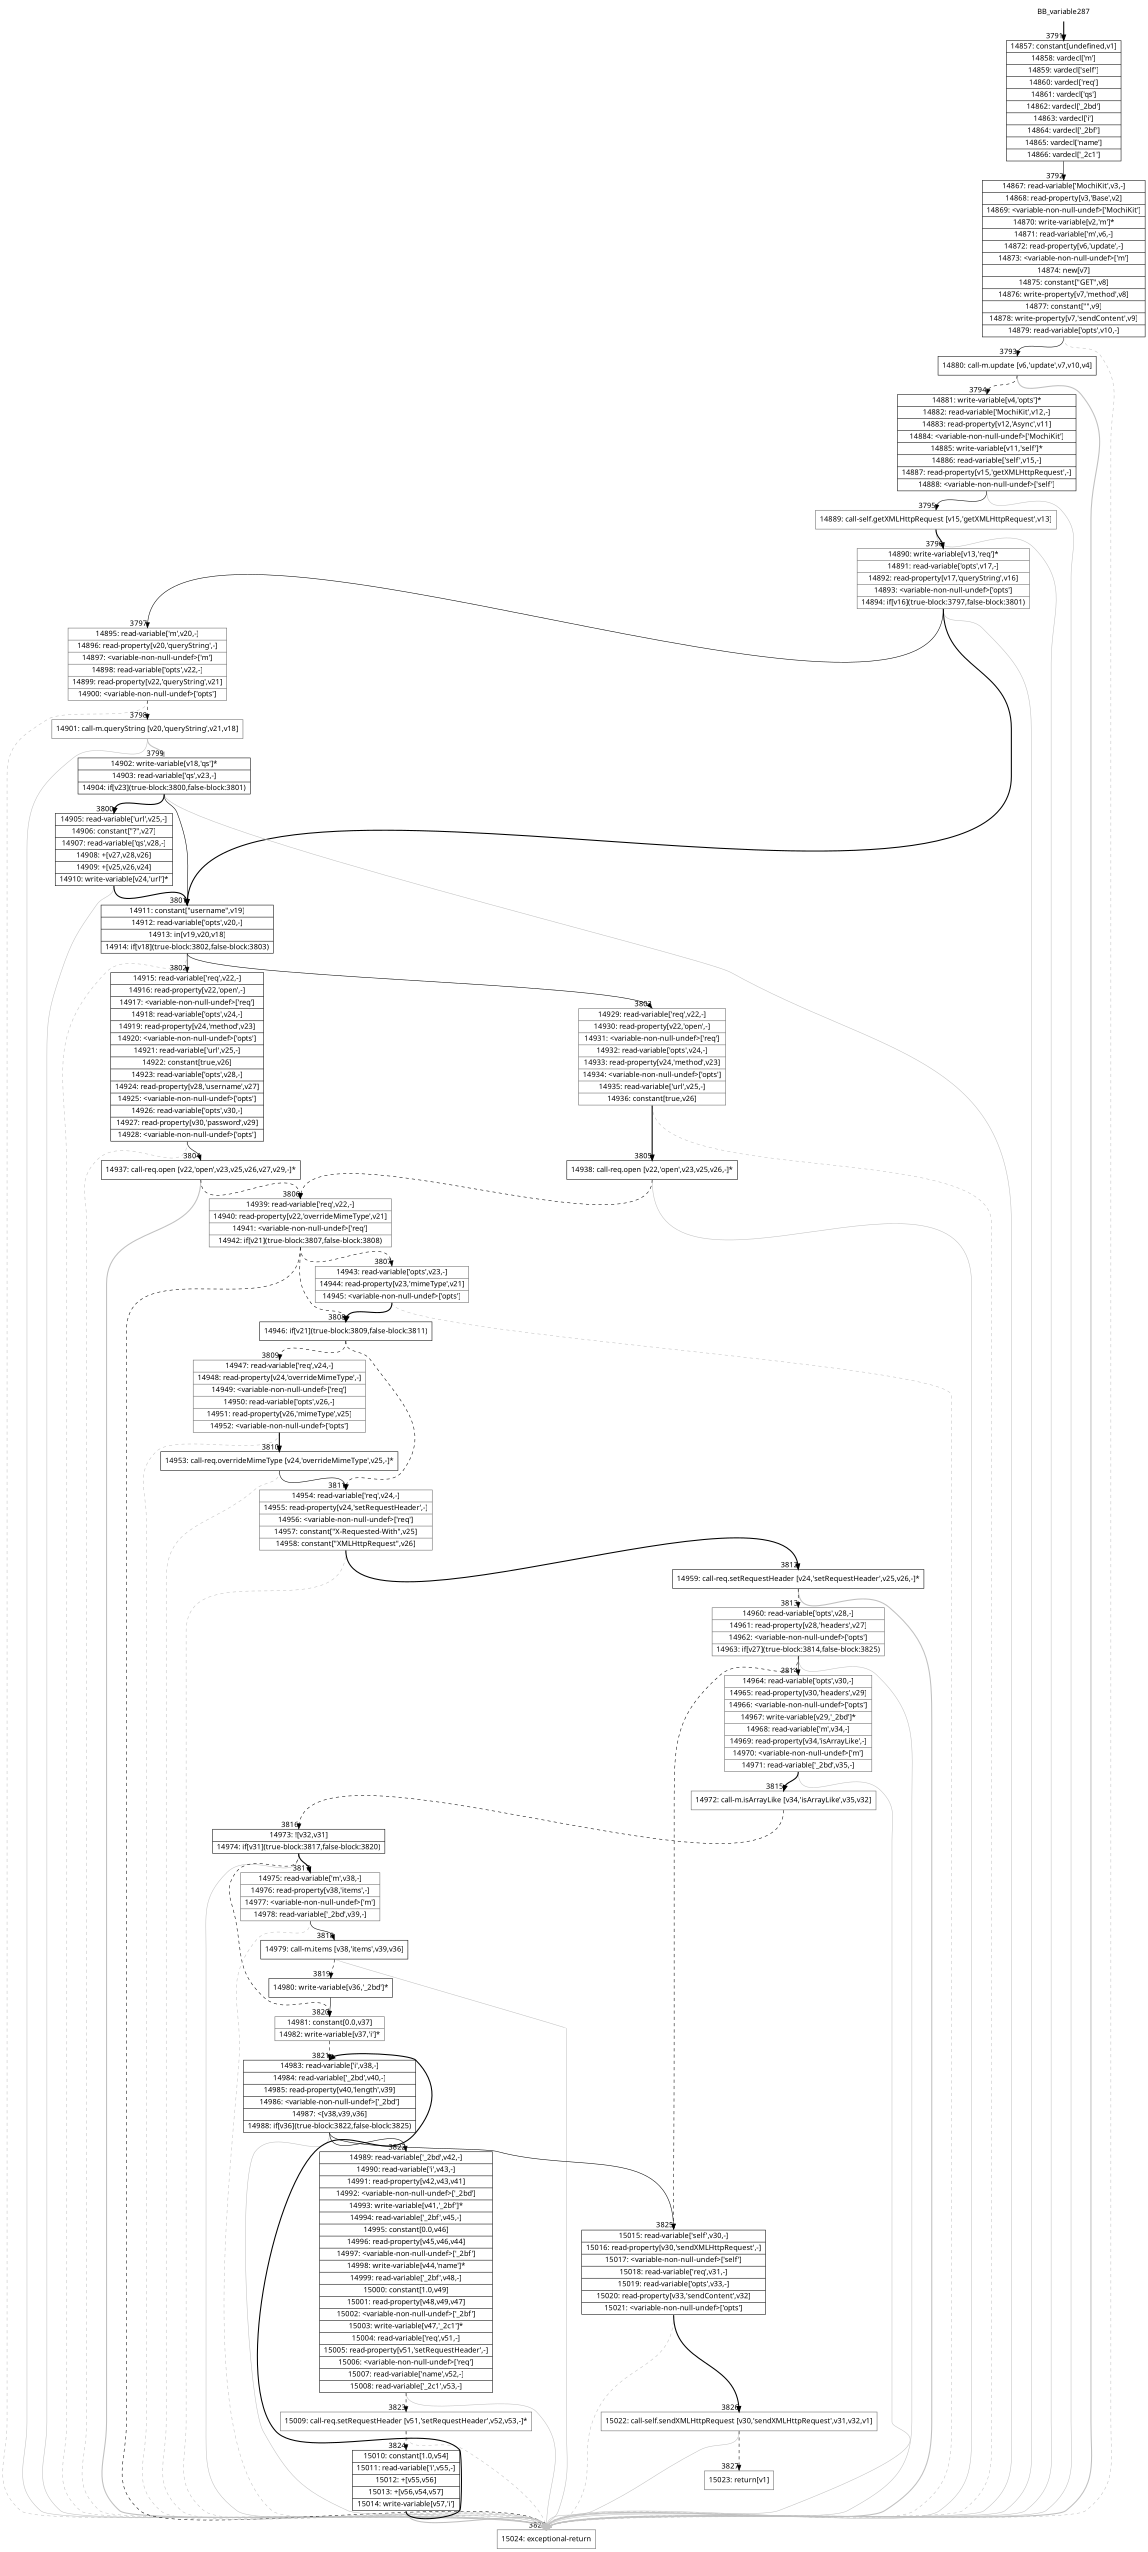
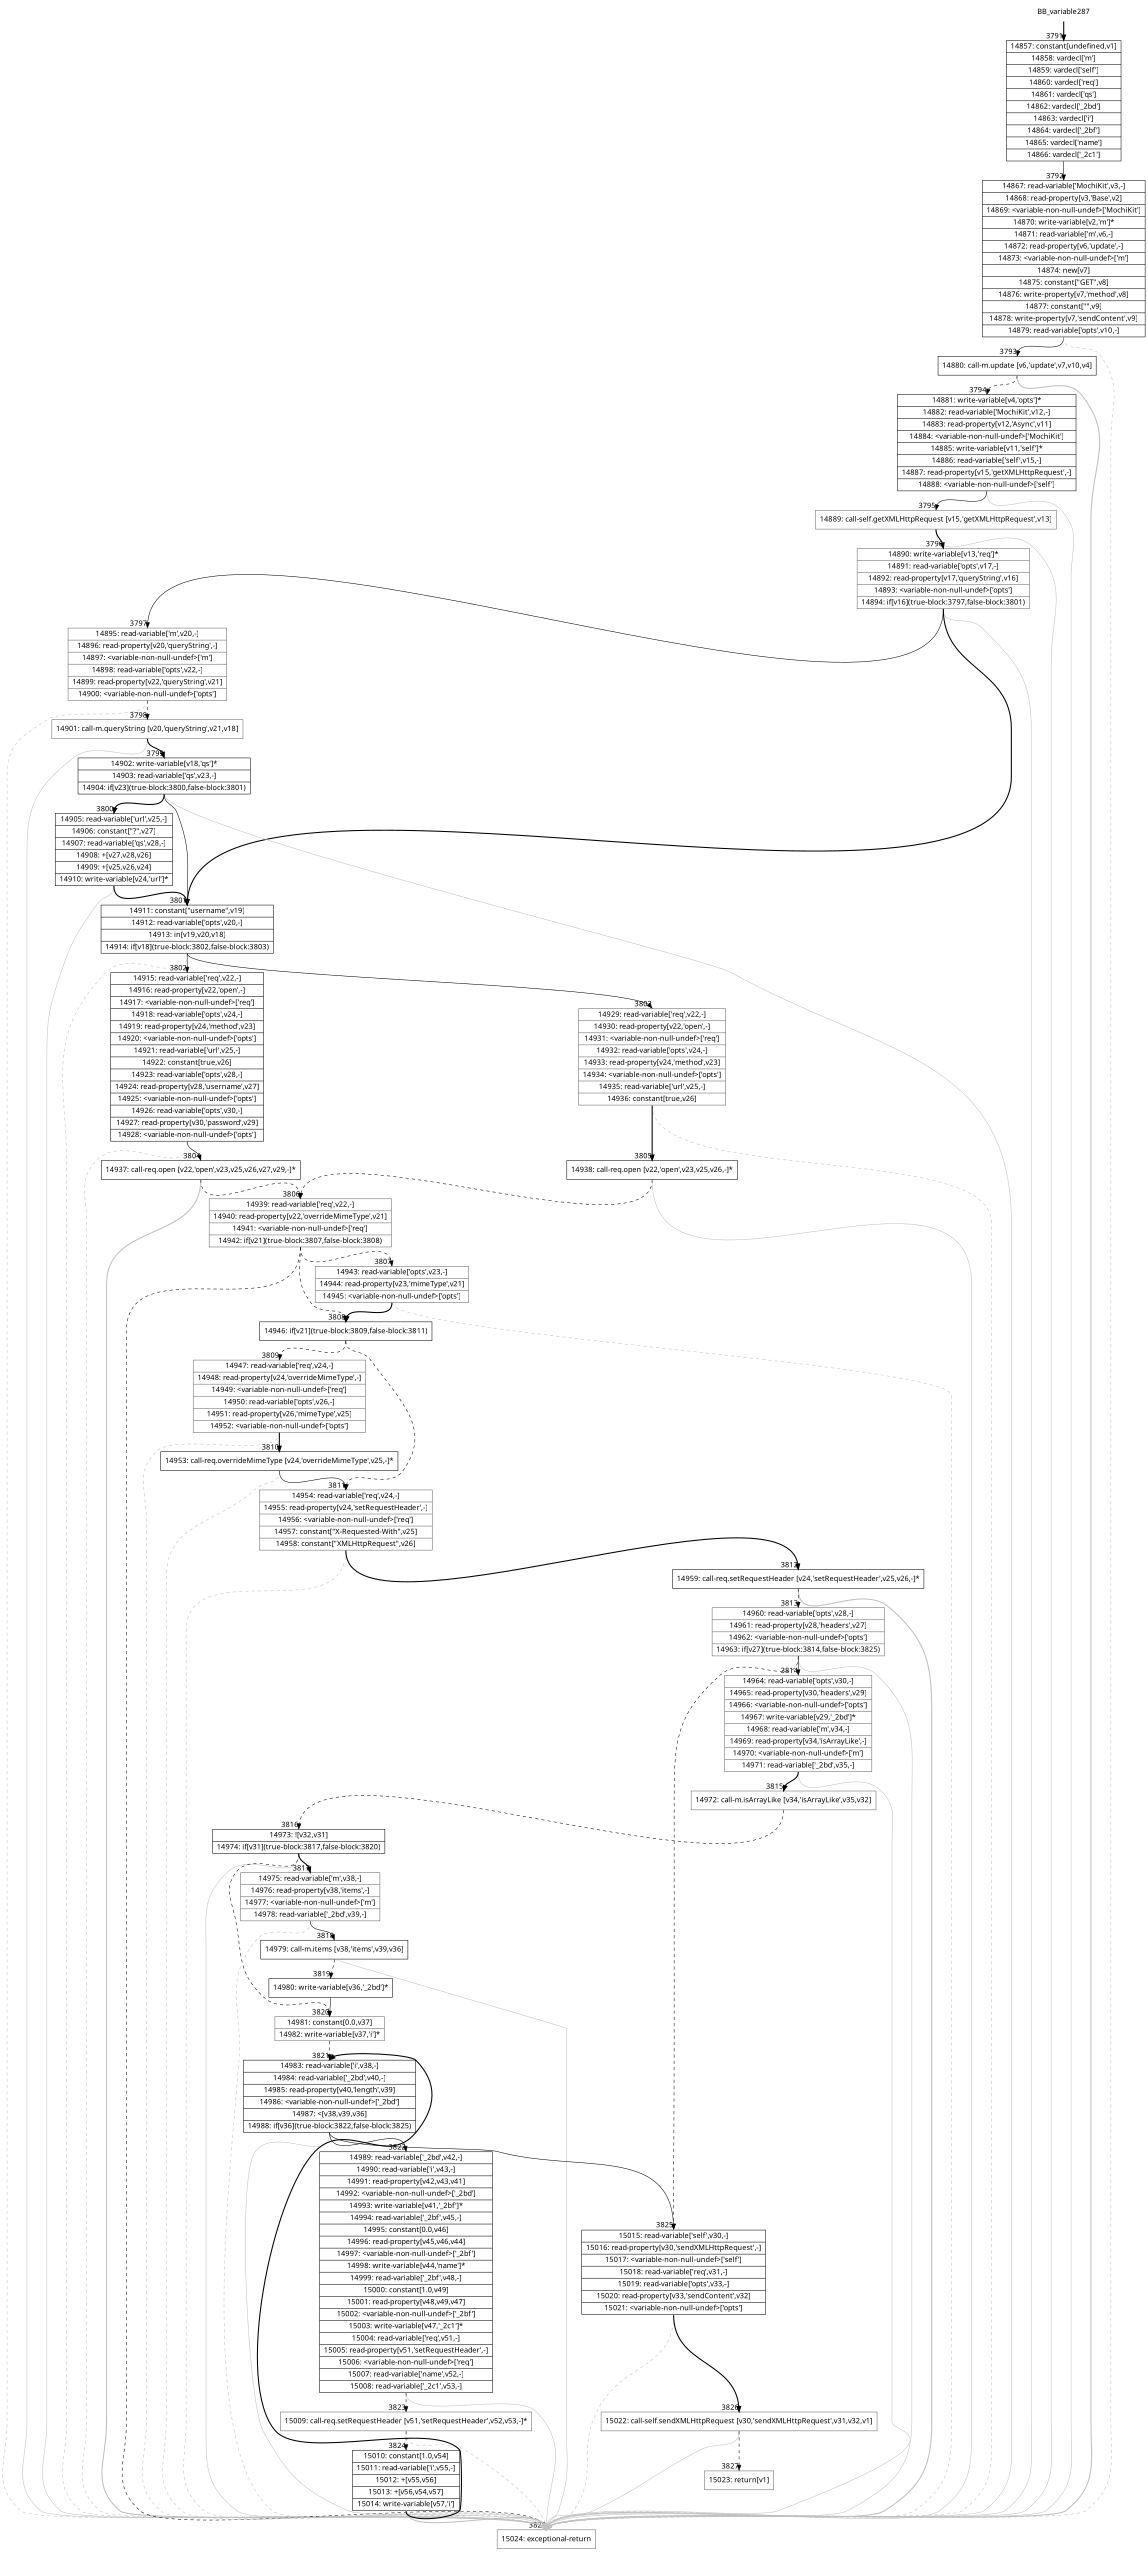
(153, 747) -> (153, 747)
